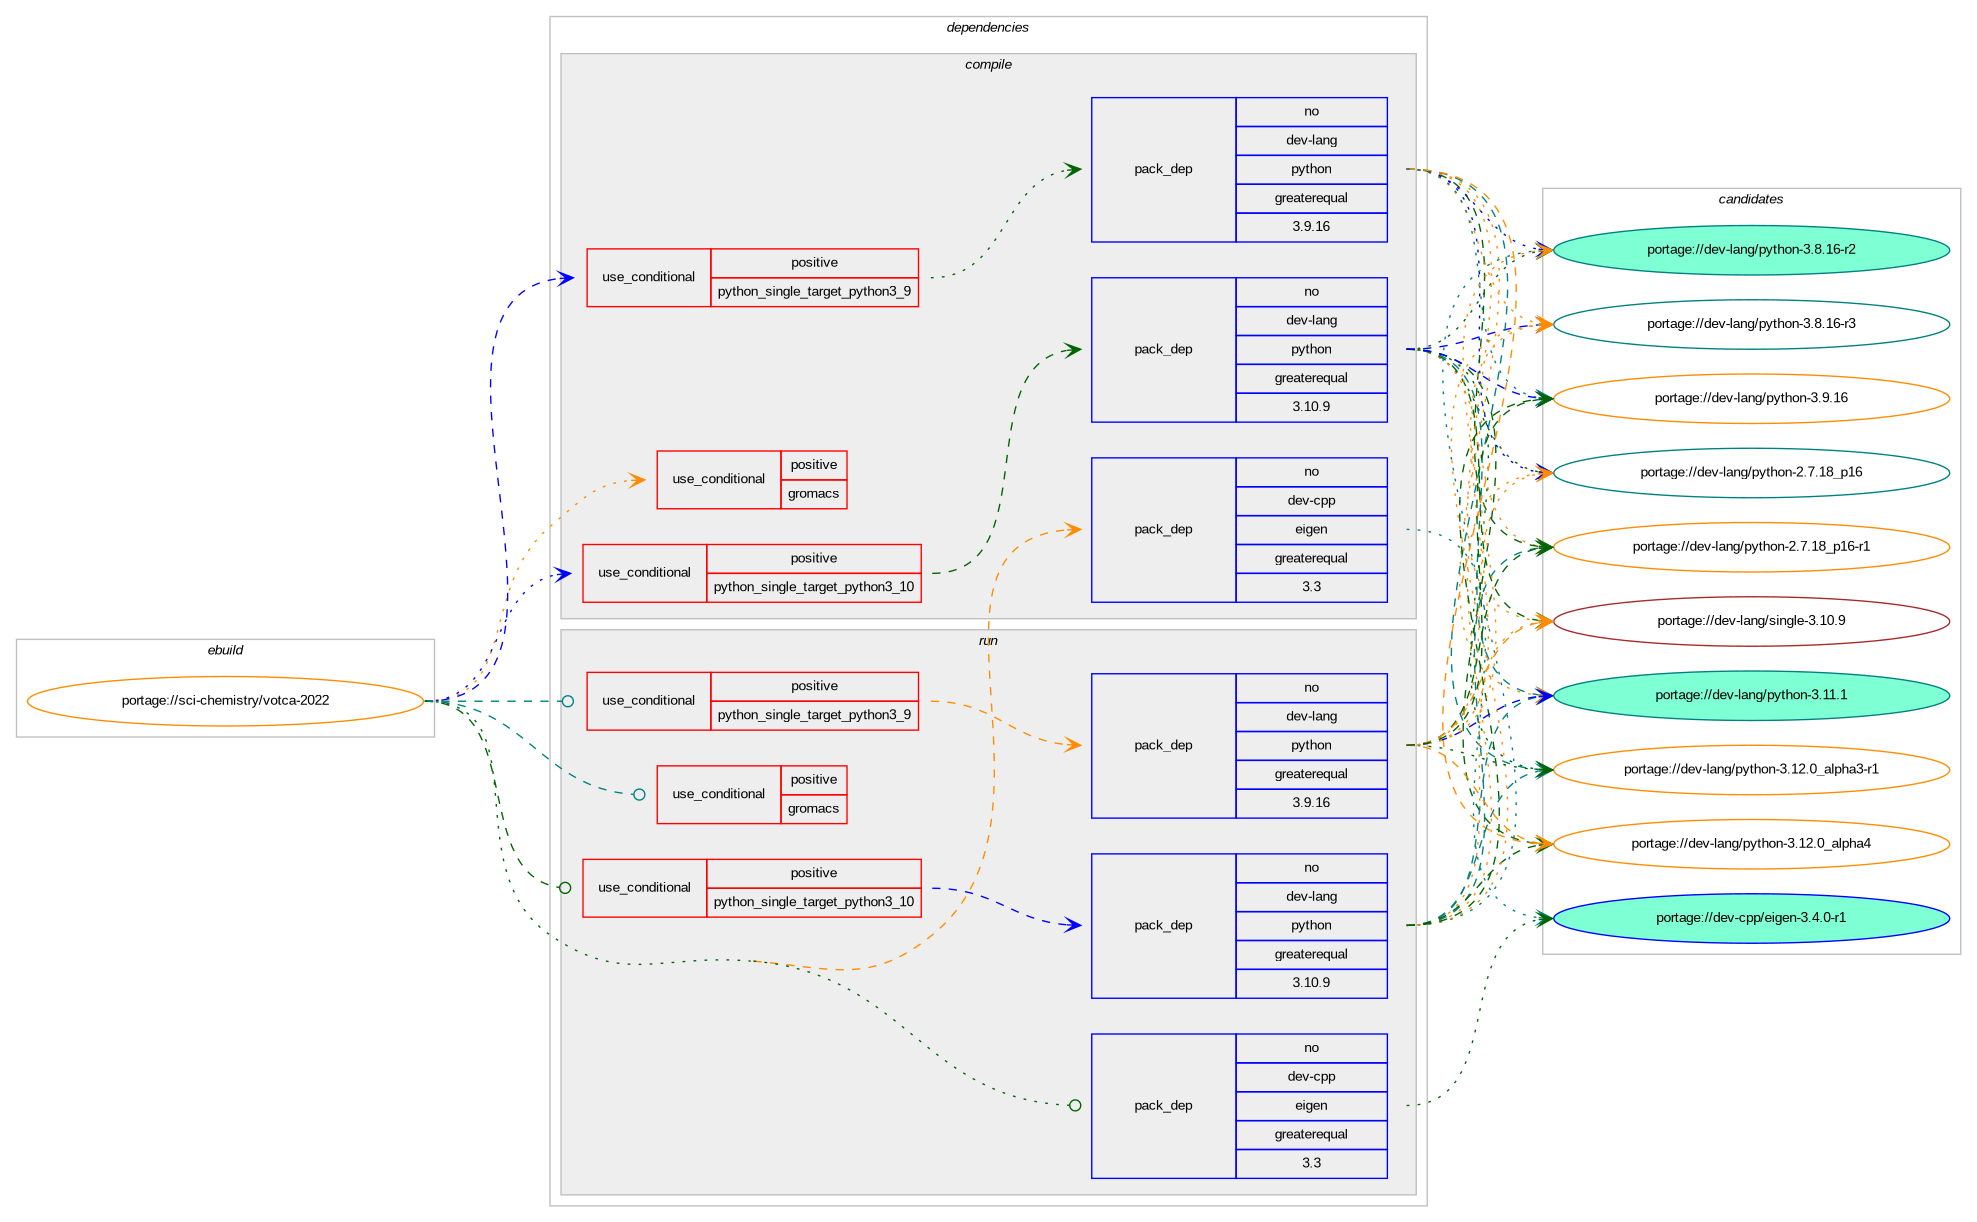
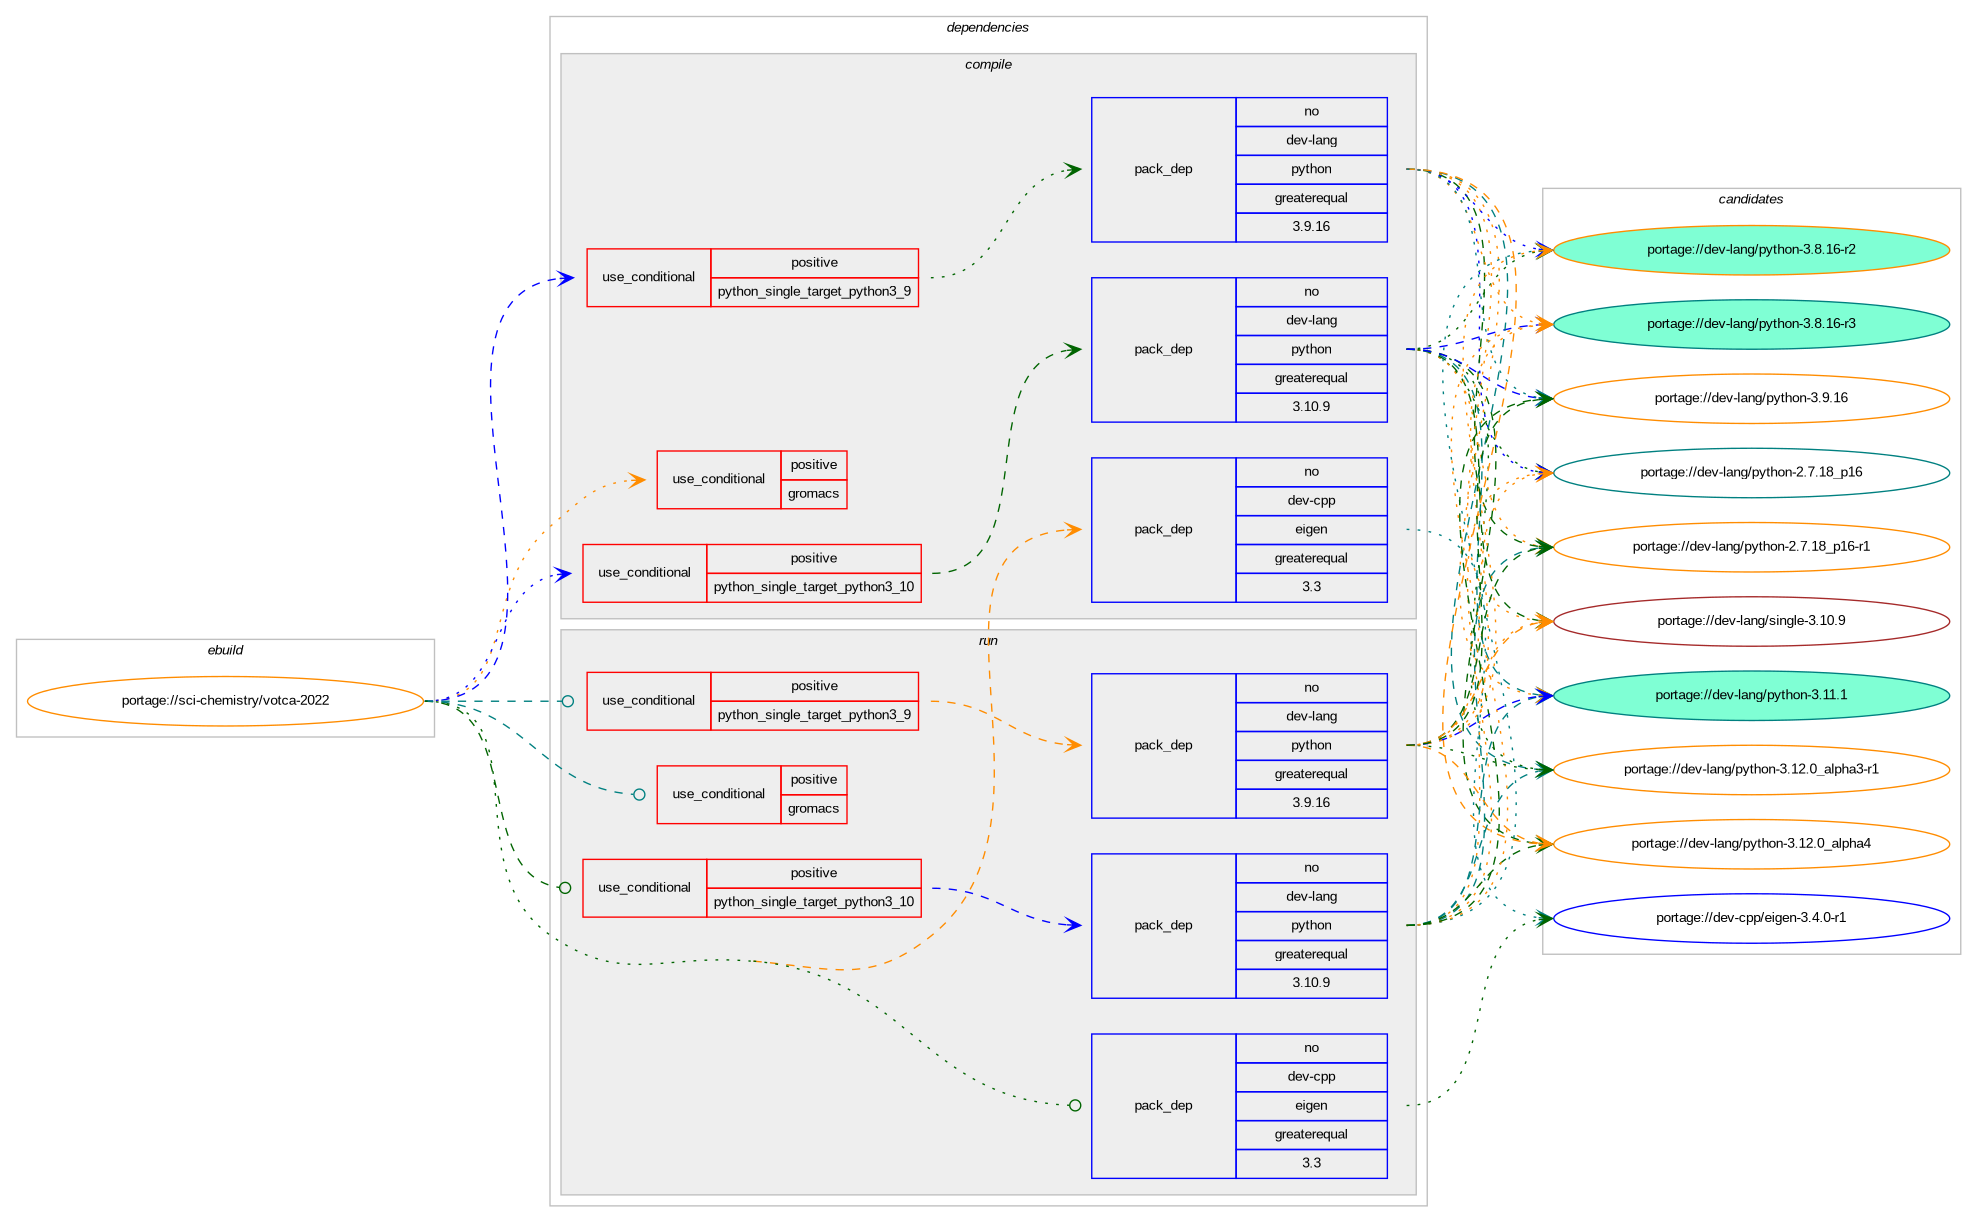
(1752, 250) -> (1752, 250)
(1752, 324) -> (1752, 324)
(1752, 918) -> (1752, 918)
